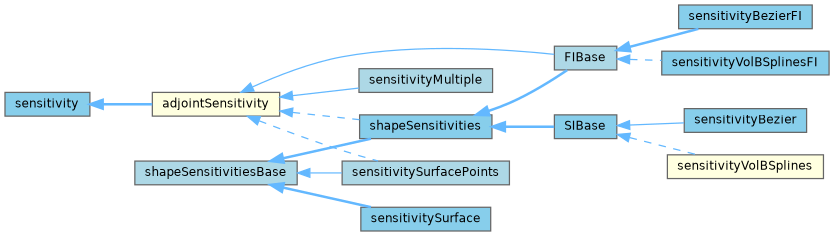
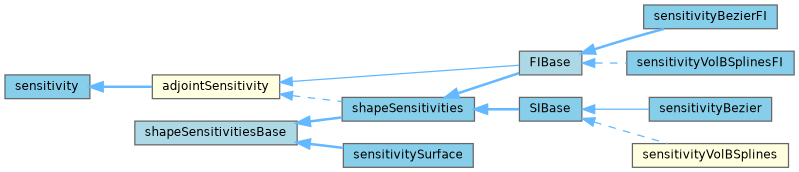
(426, 81) -> none
(426, 173) -> none
